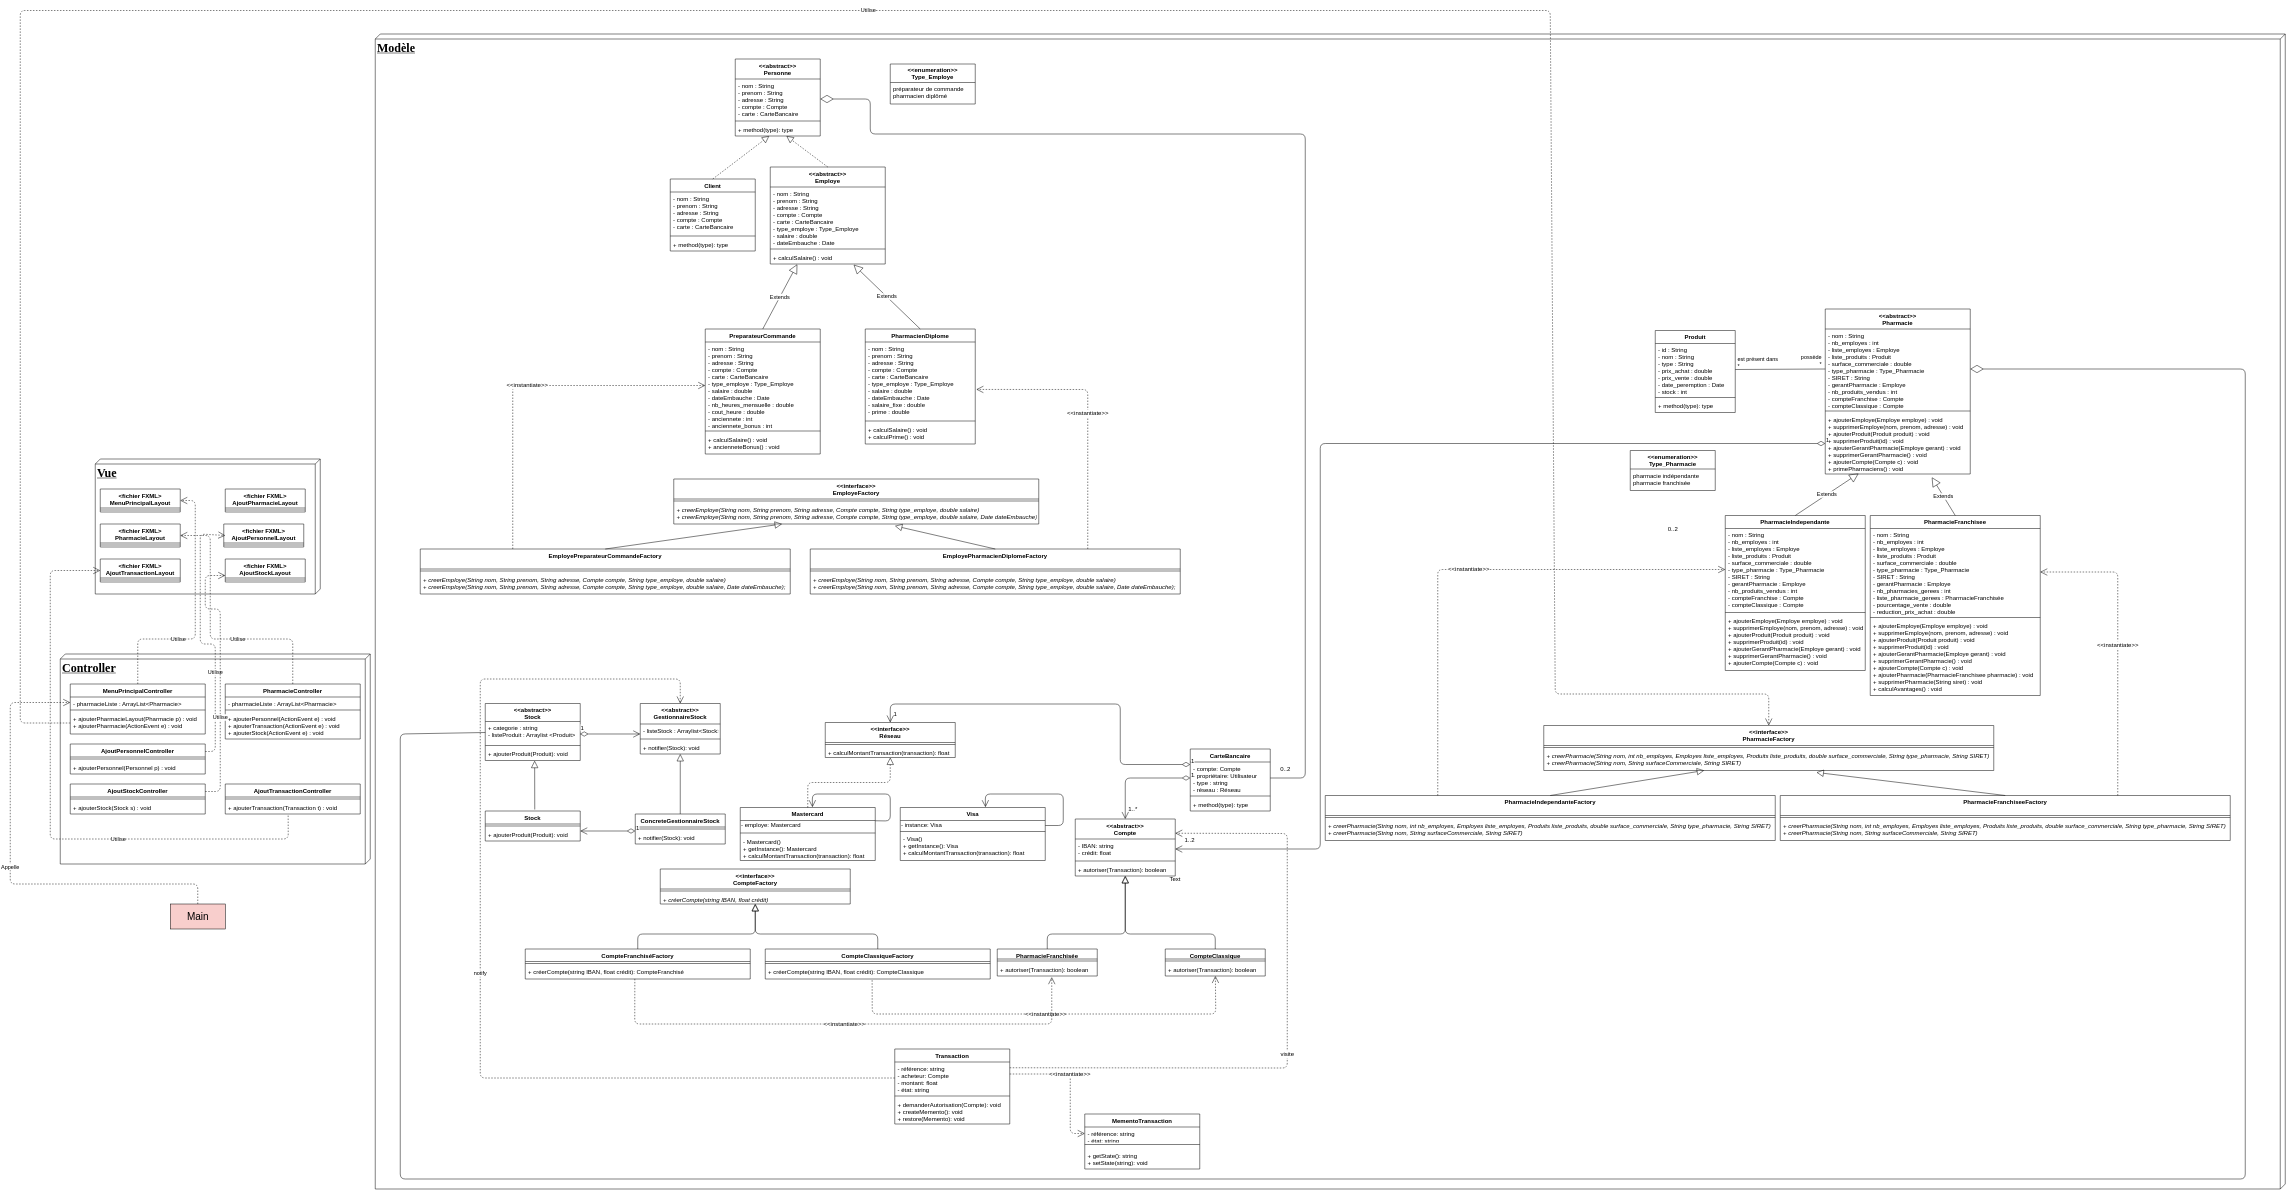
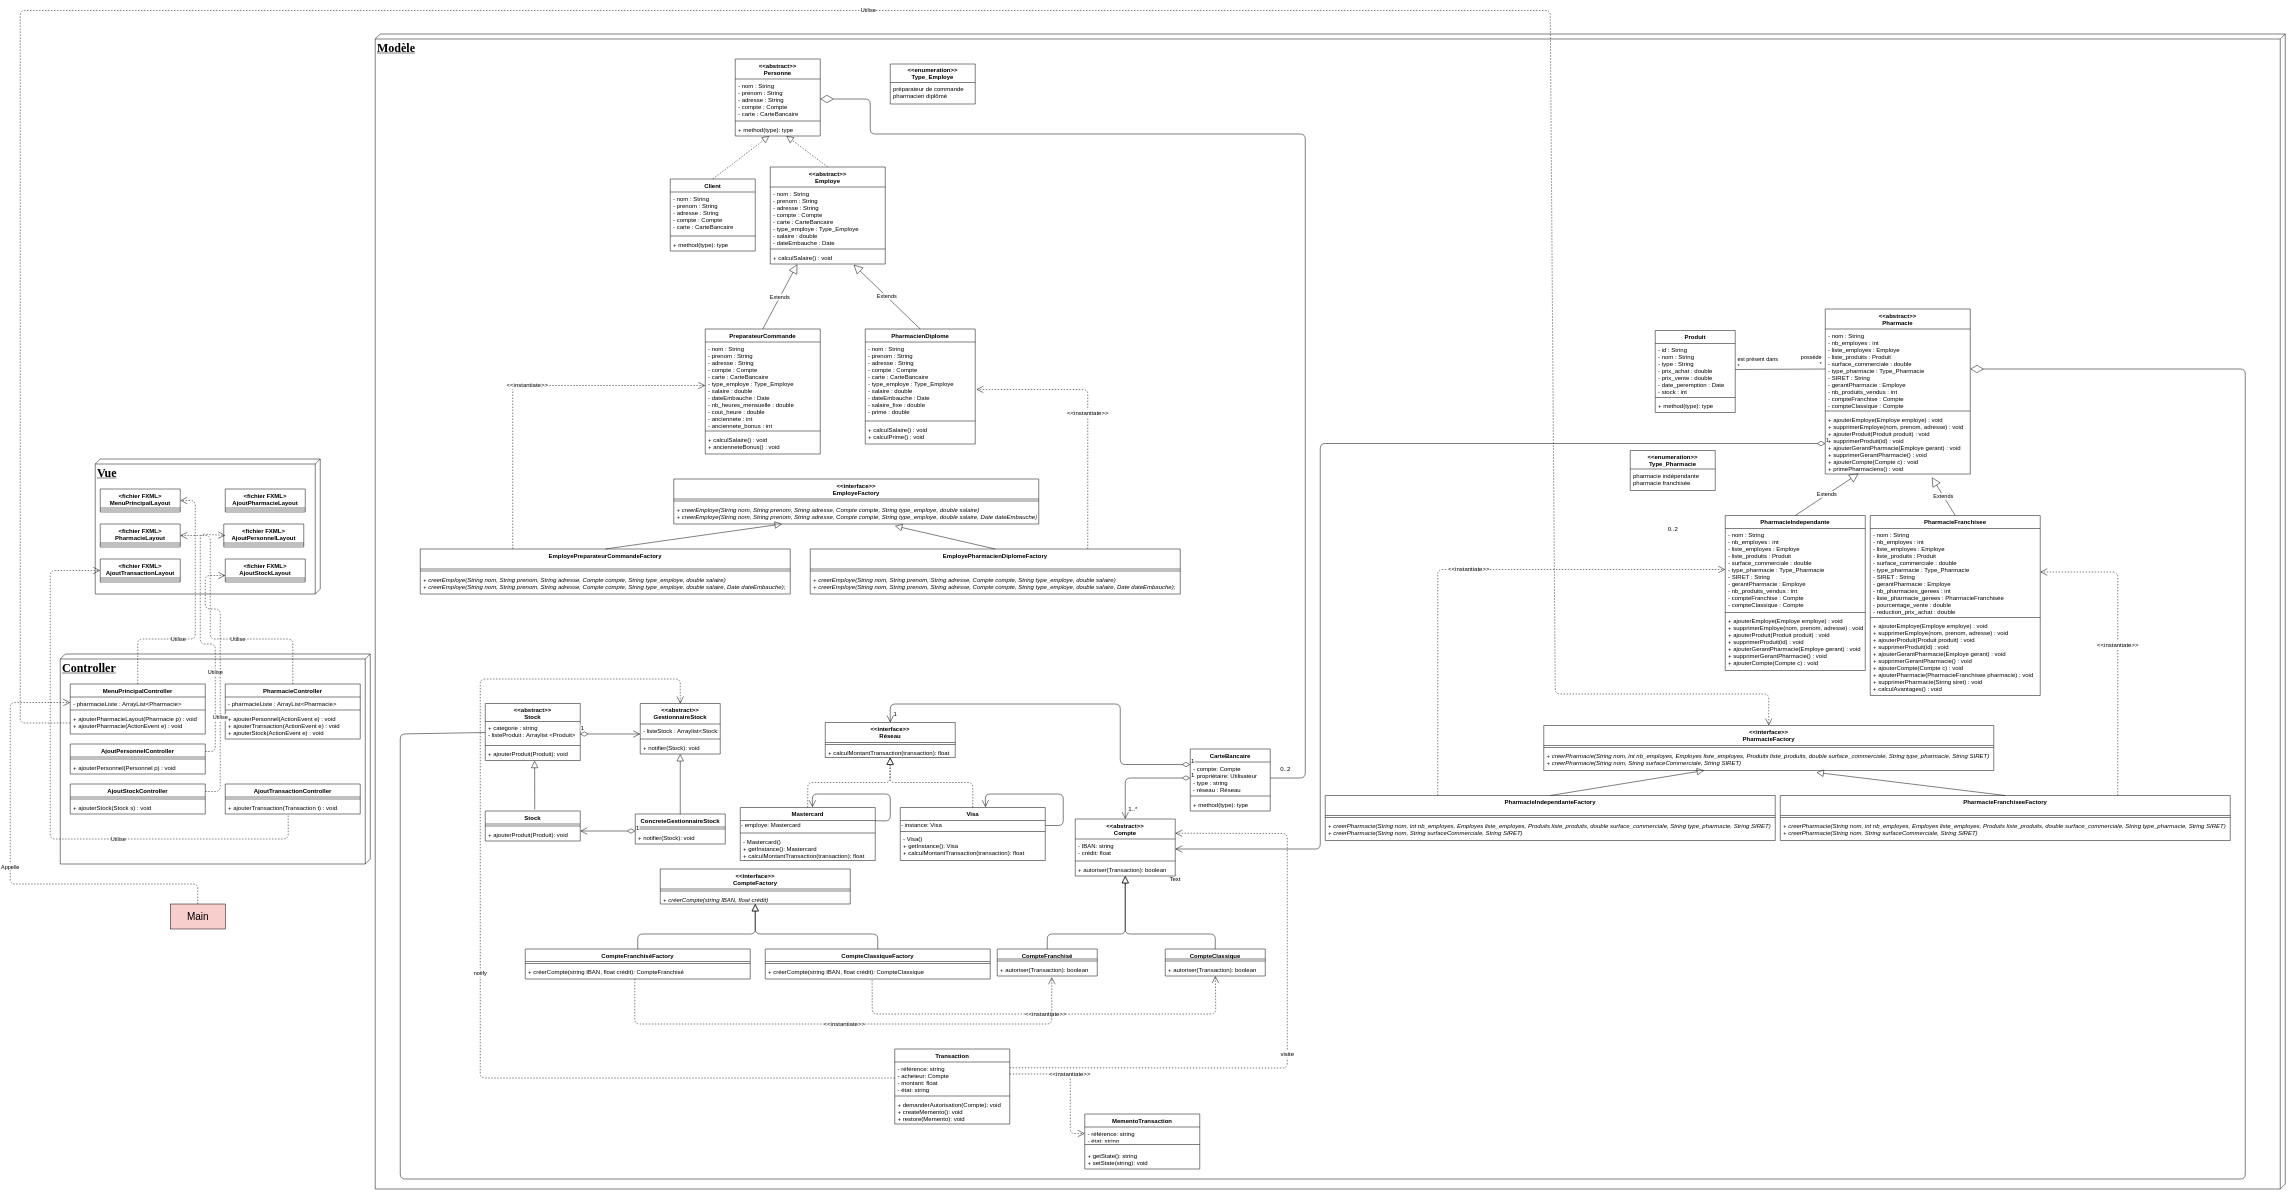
none -> (944, 782)
(1190, 840) -> none
(1047, 956) -> (1047, 956)
